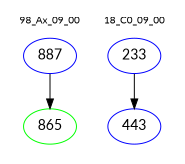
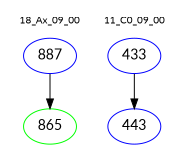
(50, 21) -> (50, 21)
(135, 21) -> (135, 21)
(134, 56) -> (134, 56)
